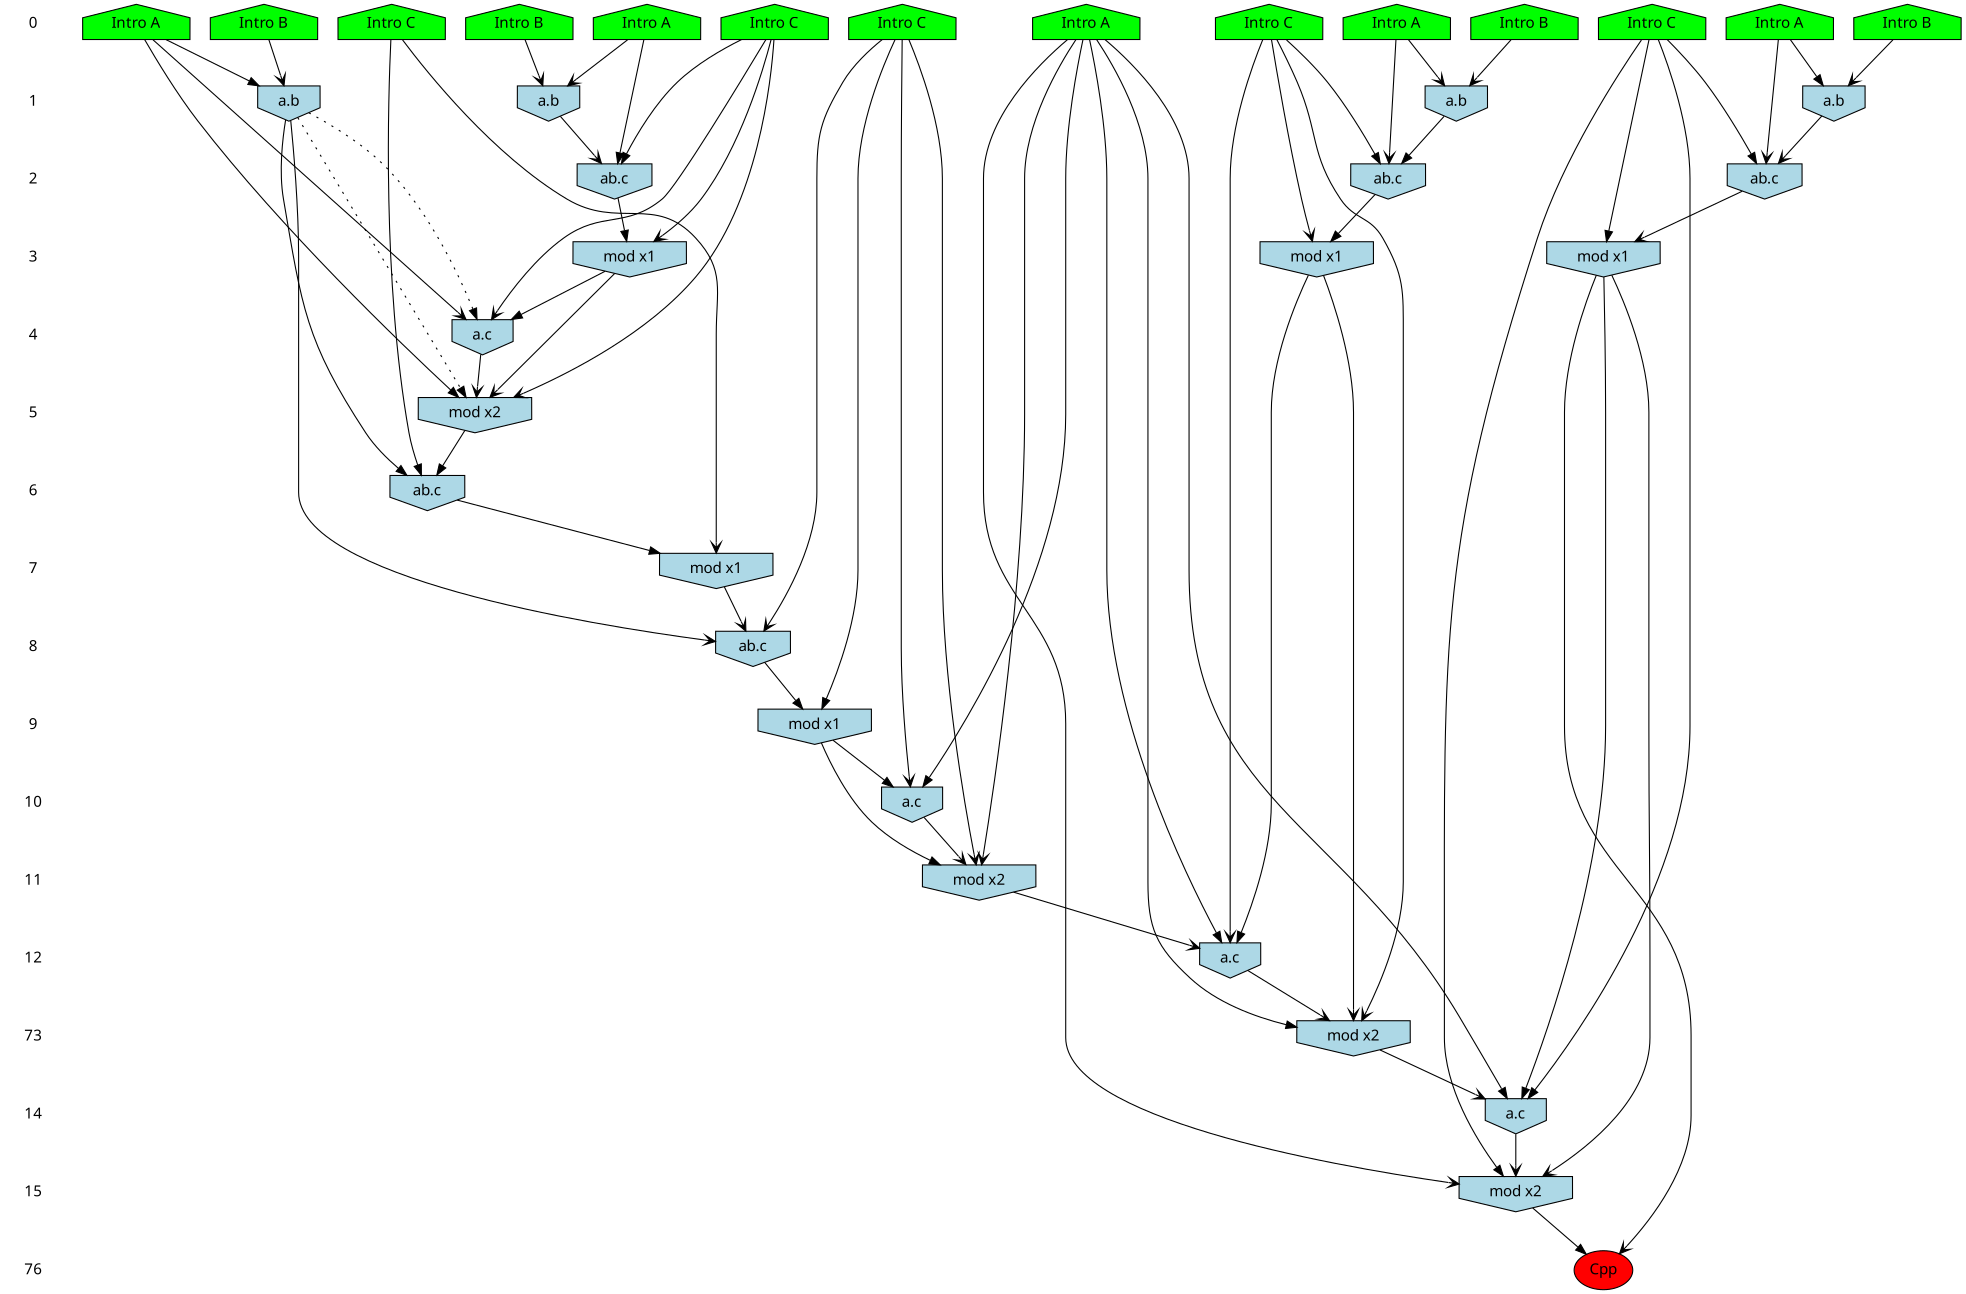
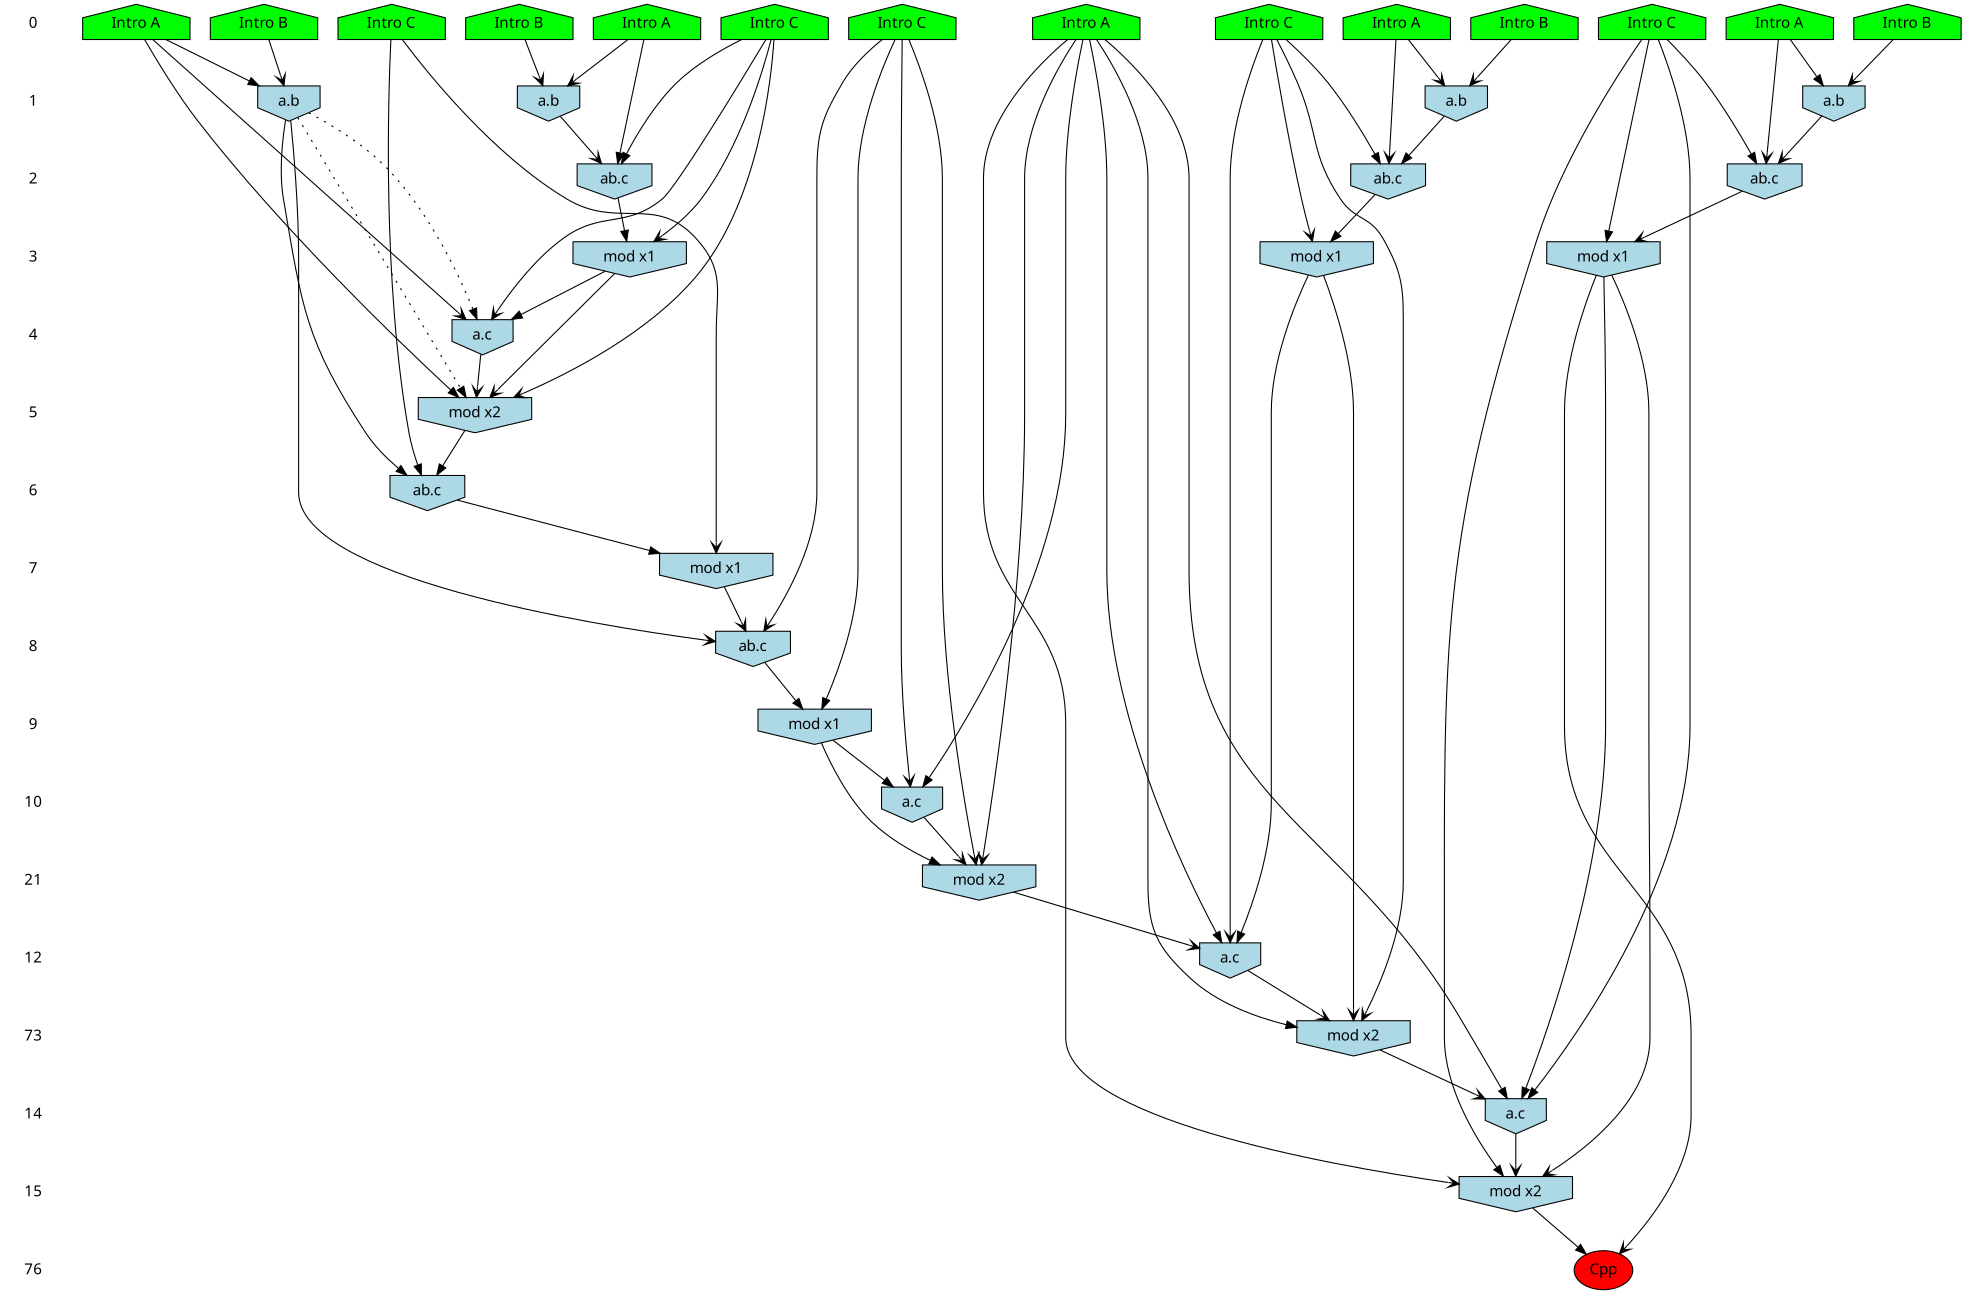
(34, 881) -> (34, 881)
